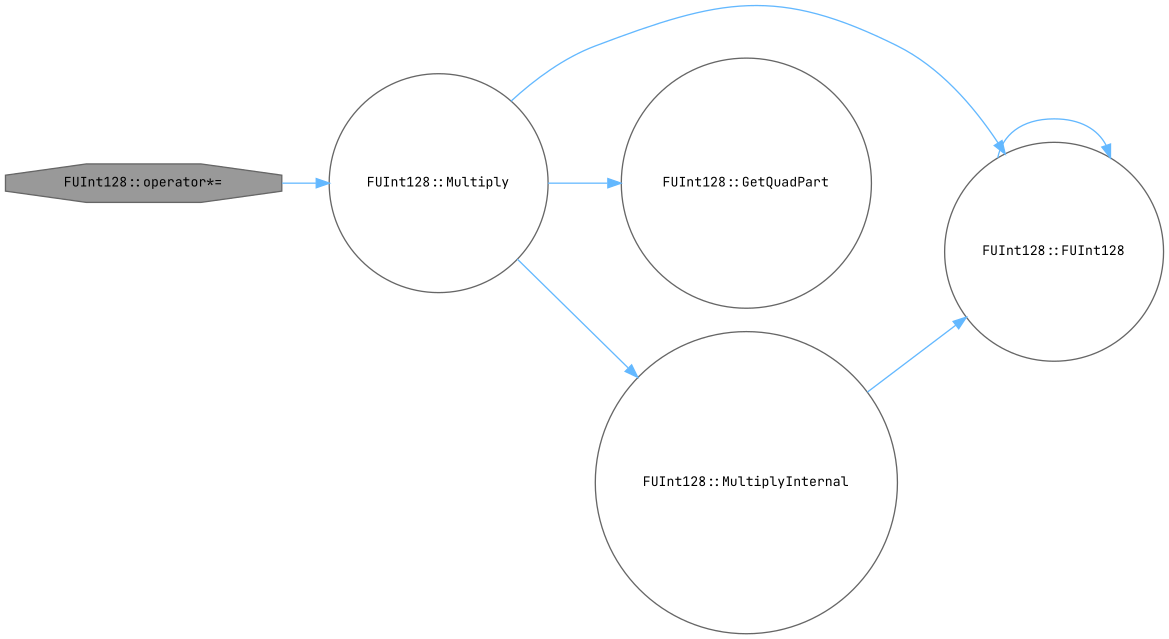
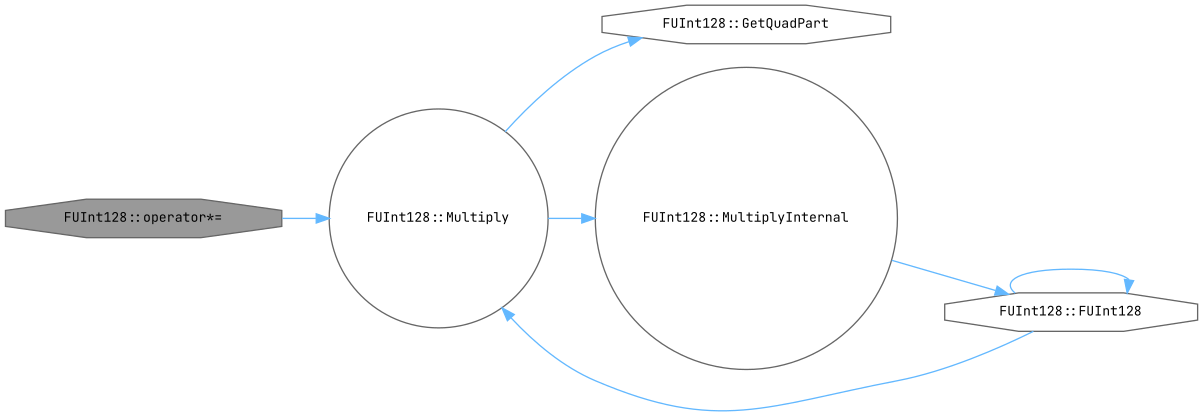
(767, 6) -> (765, 407)
(746, 183) -> (746, 24)
(1054, 252) -> (1071, 312)
